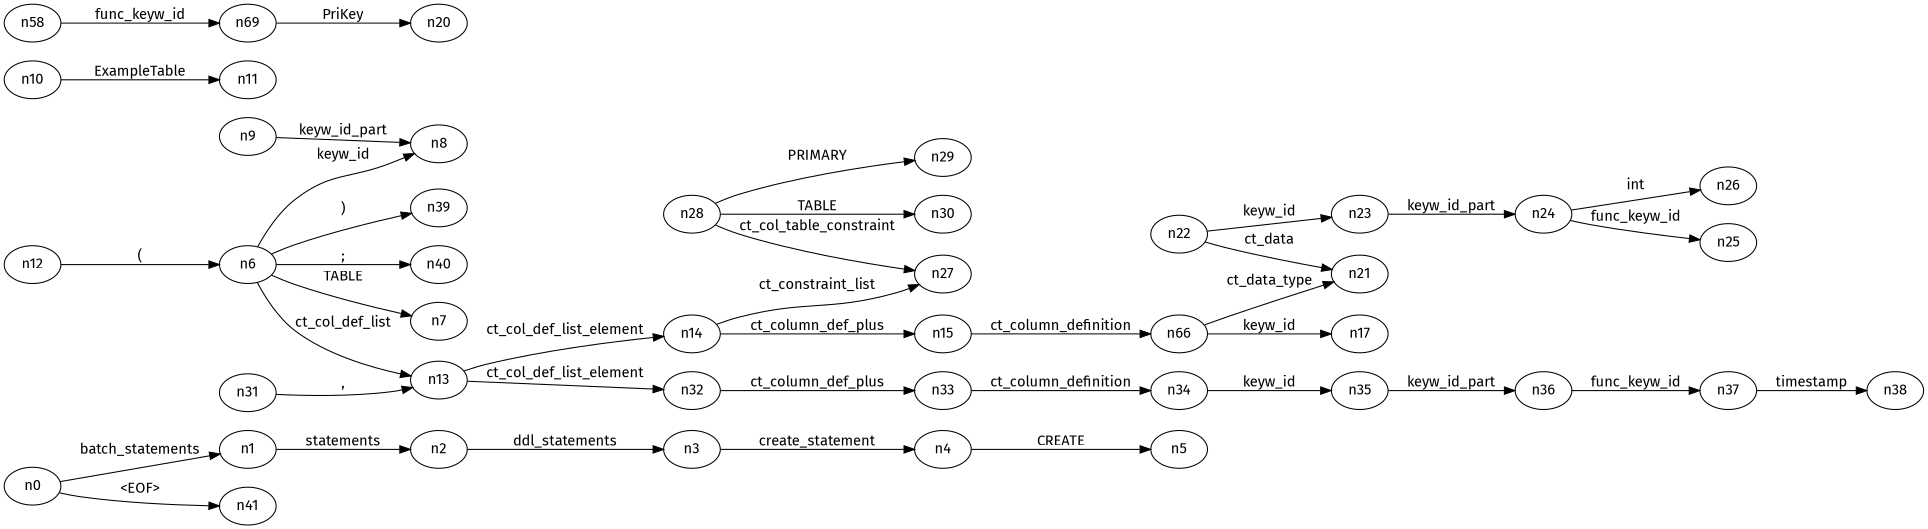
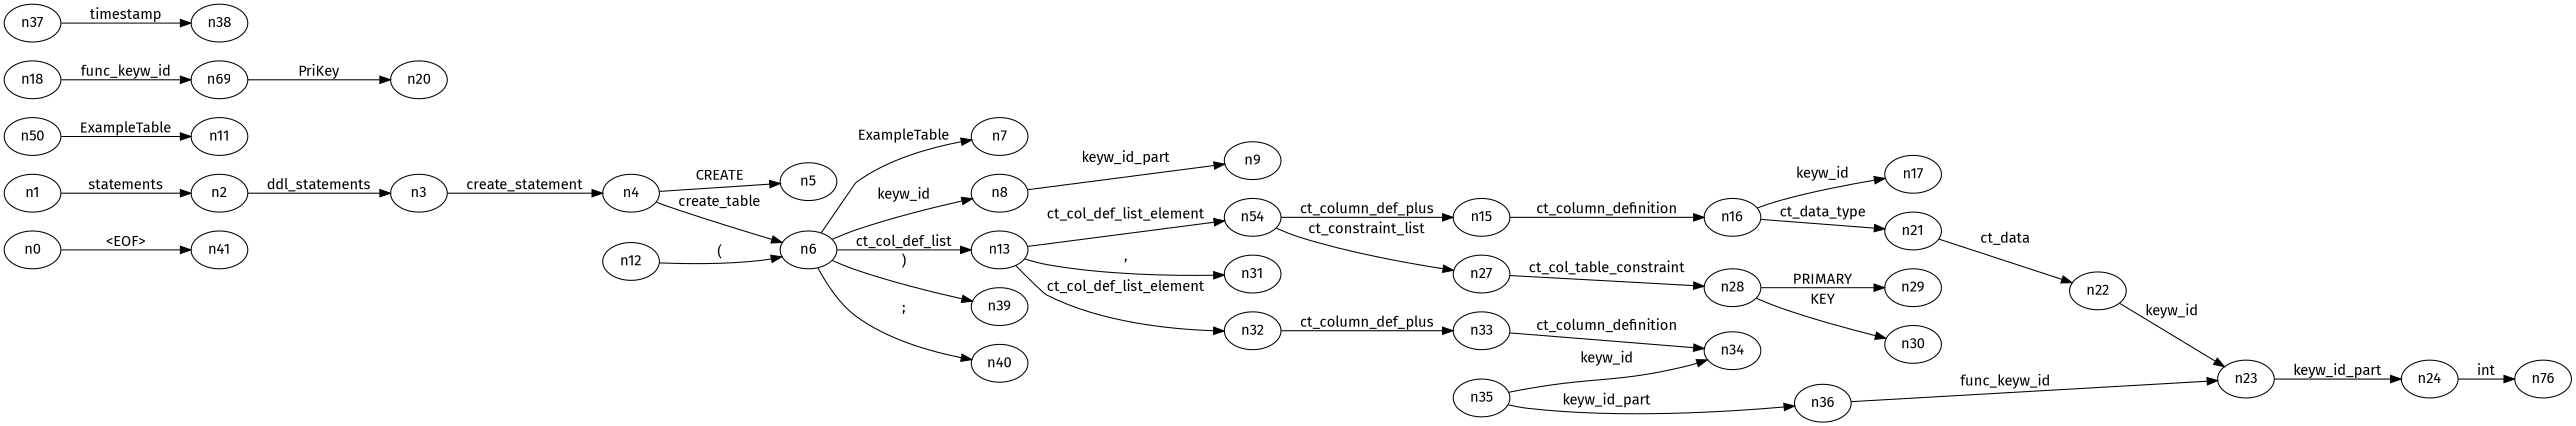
(33, 23) -> (33, 80)
(33, 80) -> (33, 136)
(338, 140) -> (1121, 178)
(1728, 186) -> (2543, 379)
(817, 206) -> (1823, 300)
none -> (714, 222)
(1728, 243) -> none
(809, 252) -> (1602, 281)
(1263, 256) -> (2000, 259)
(343, 277) -> (904, 136)
(692, 334) -> (1253, 217)
(1179, 334) -> (1732, 217)
(1264, 391) -> (1603, 379)
(1630, 391) -> (2029, 391)
(339, 395) -> (1119, 273)
(135, 469) -> none
